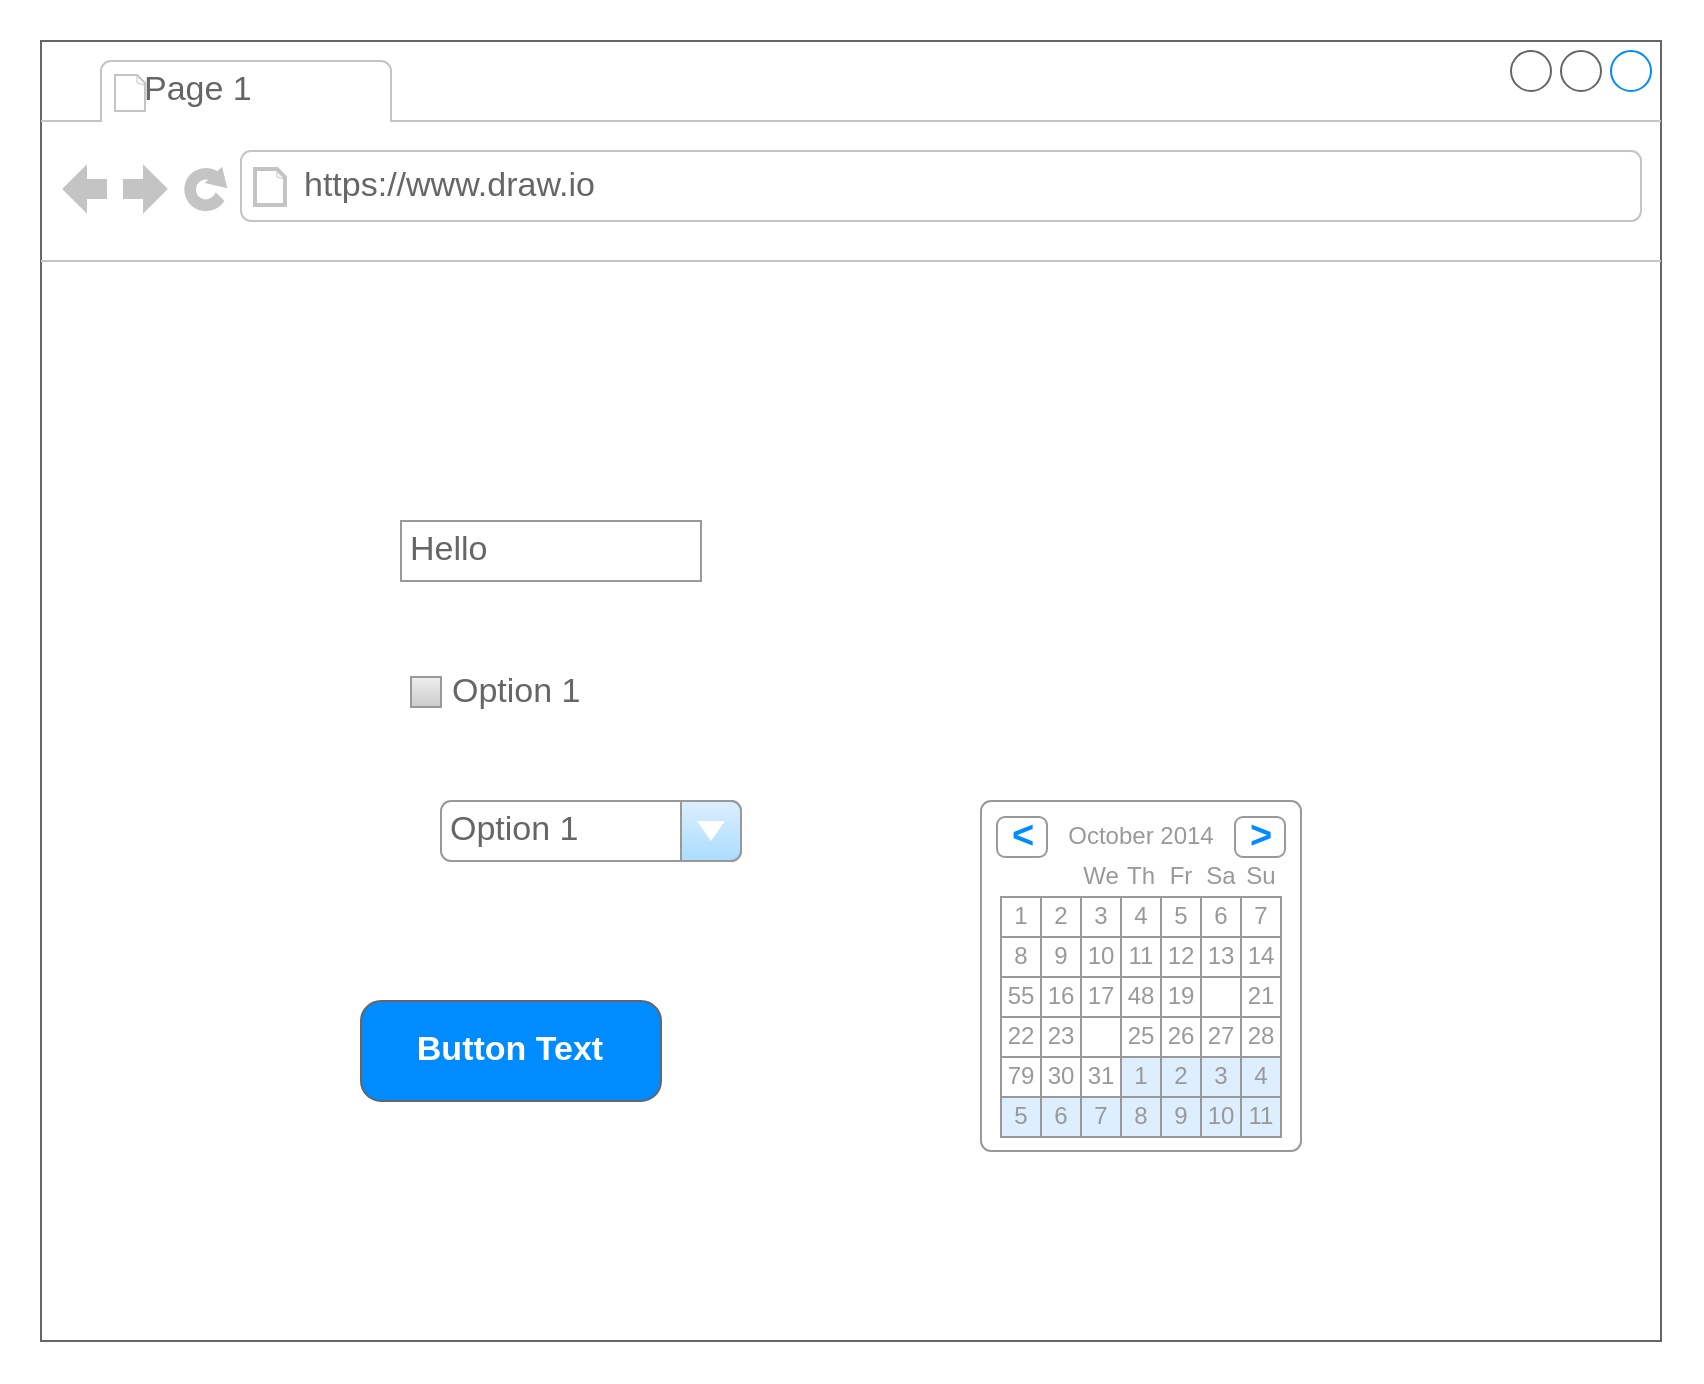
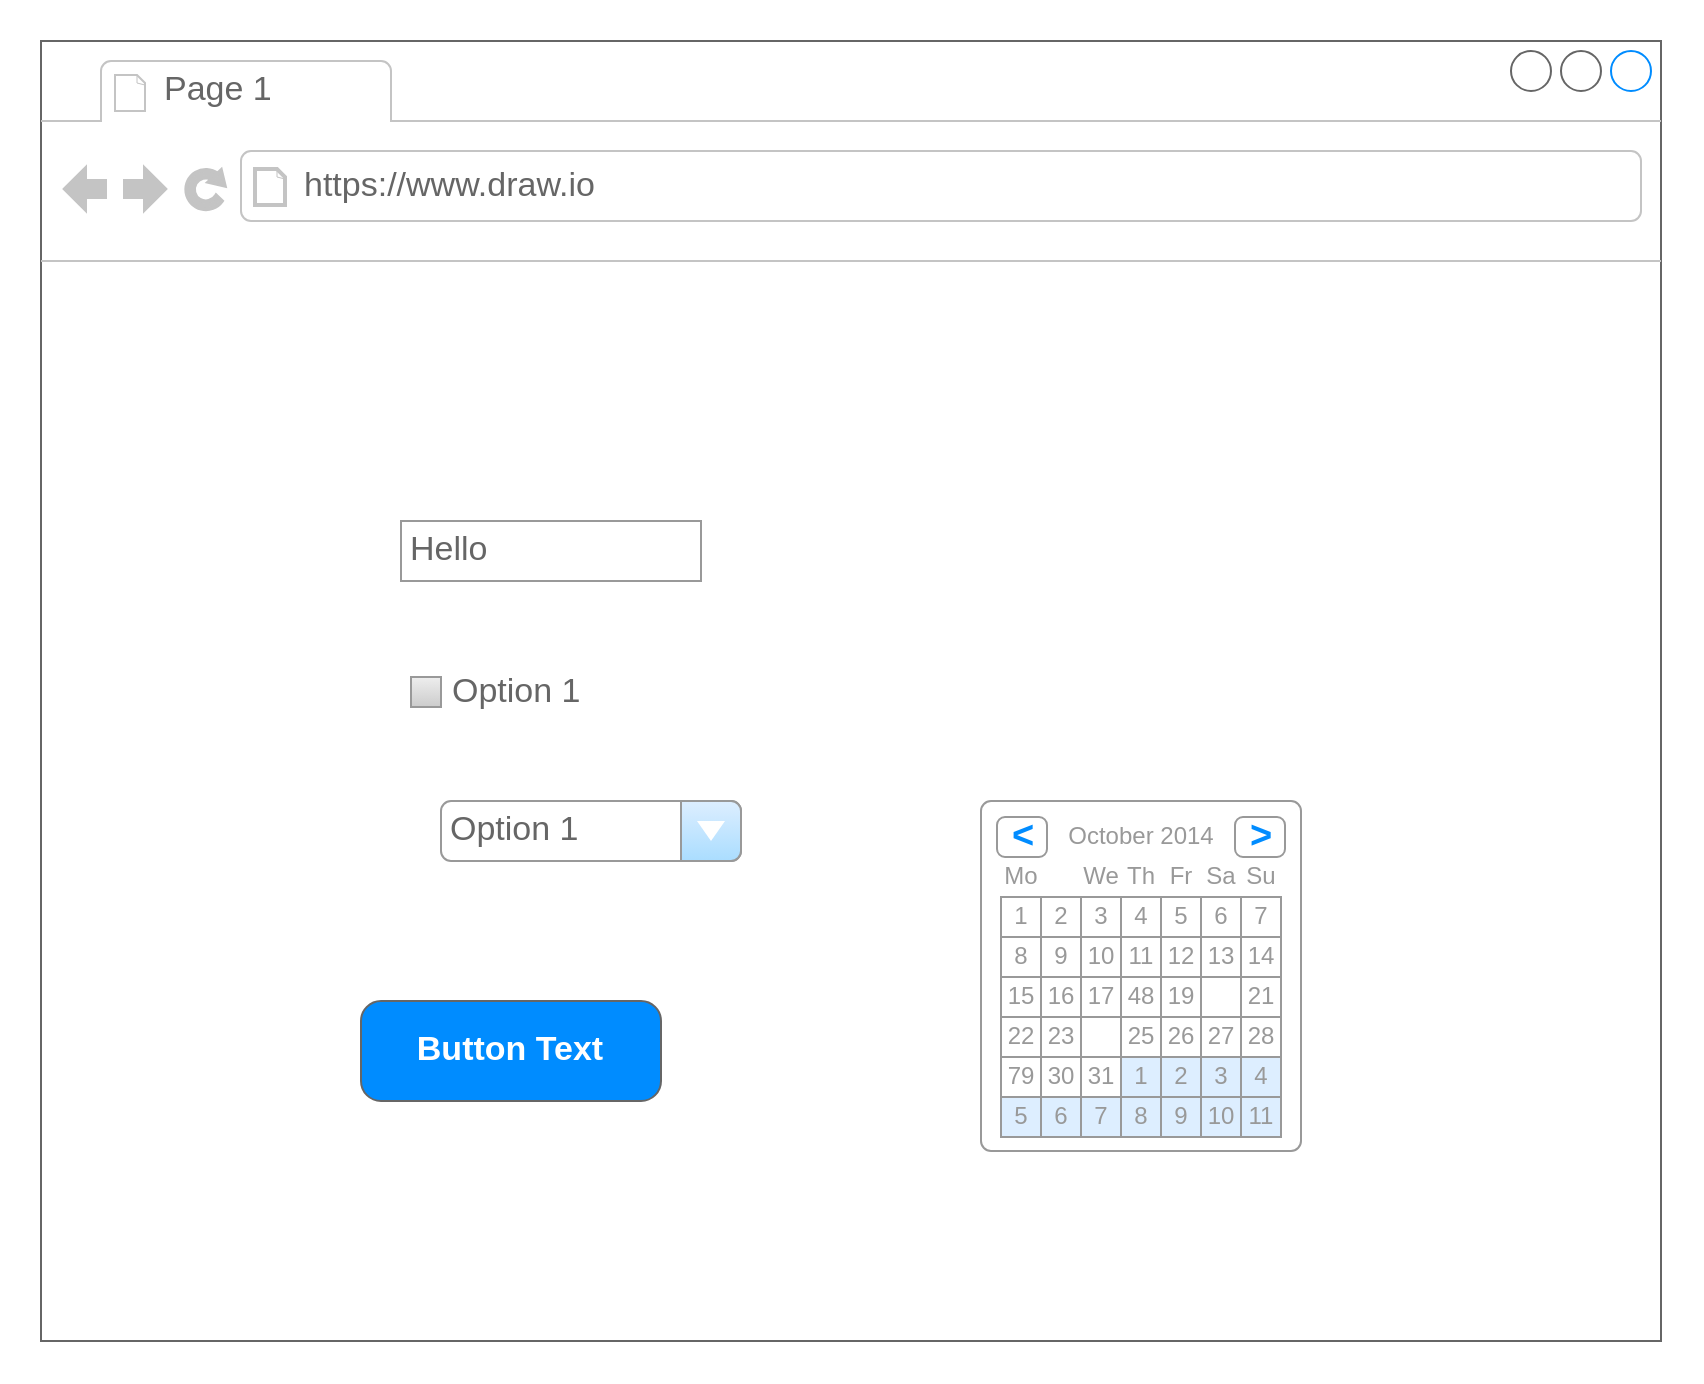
(251, 91) -> (271, 91)
none -> (1021, 877)
(1022, 997) -> (1022, 997)
